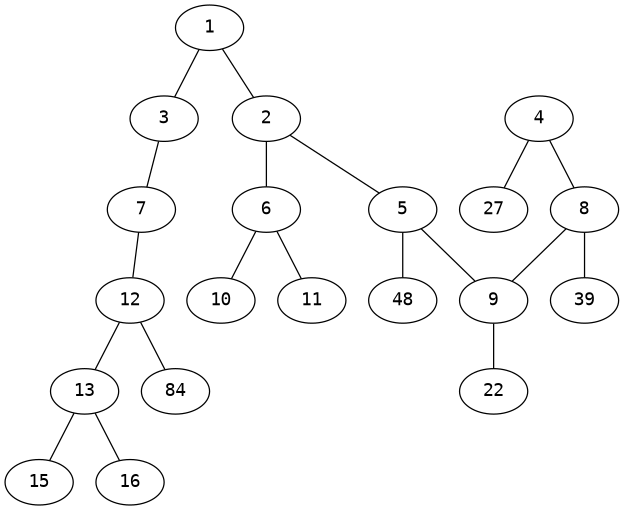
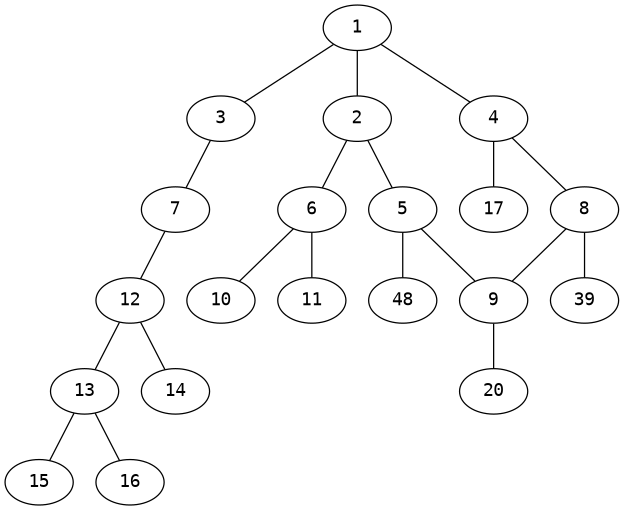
none -> (426, 73)
(494, 210) -> (494, 210)
(175, 391) -> (175, 391)
(494, 391) -> (494, 391)
